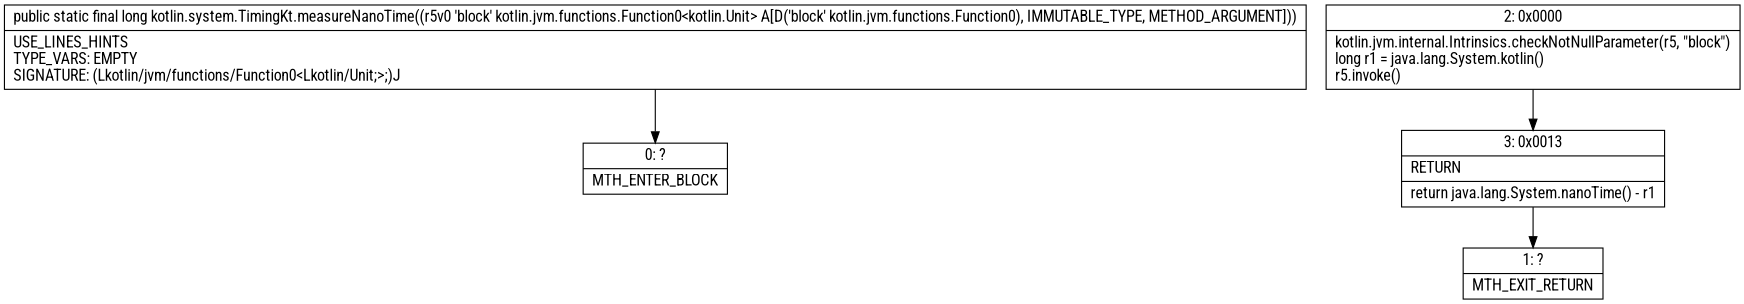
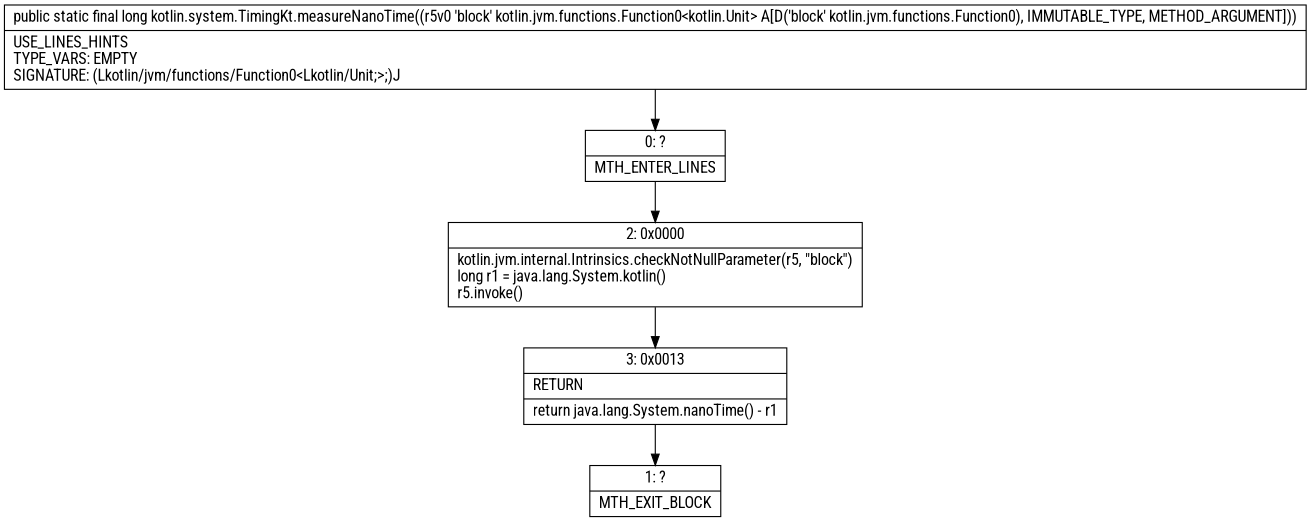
(655, 181) -> (655, 168)
none -> (655, 196)
(1533, 286) -> (655, 503)
